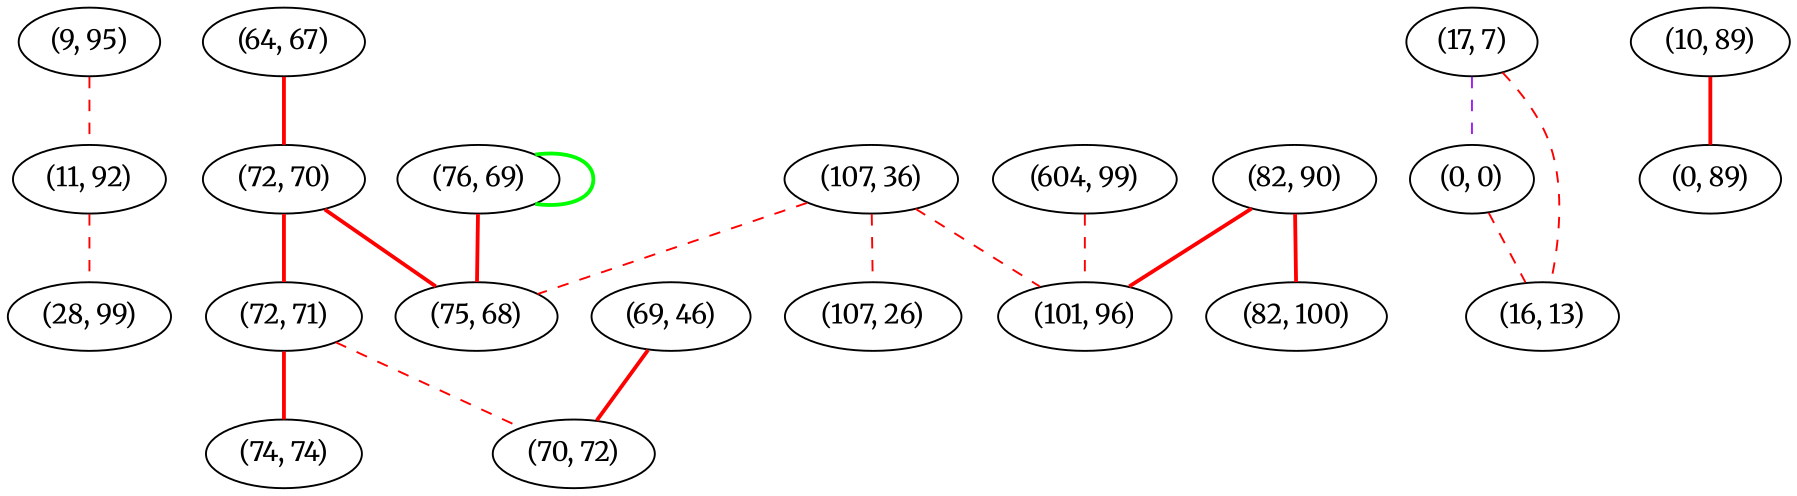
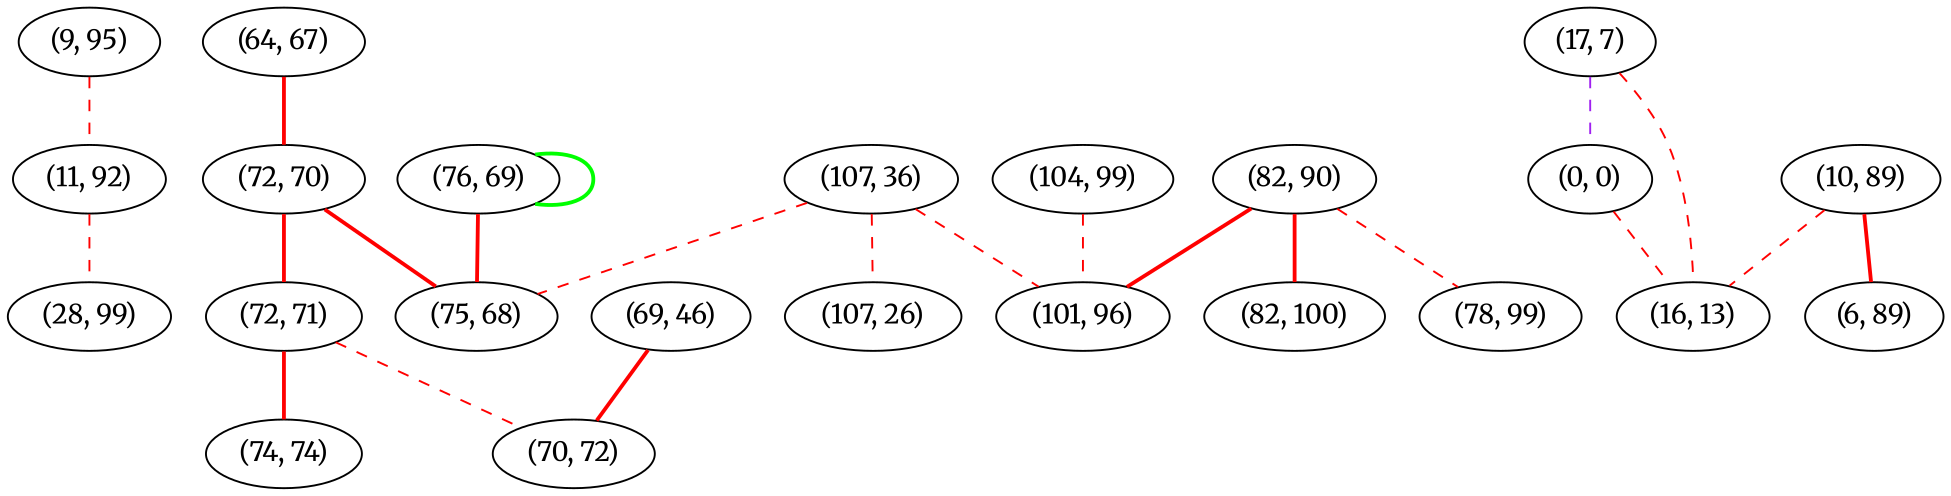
(1085, 179) -> (1083, 179)
(1710, 179) -> (1874, 317)
none -> (1777, 248)
none -> (1501, 317)
